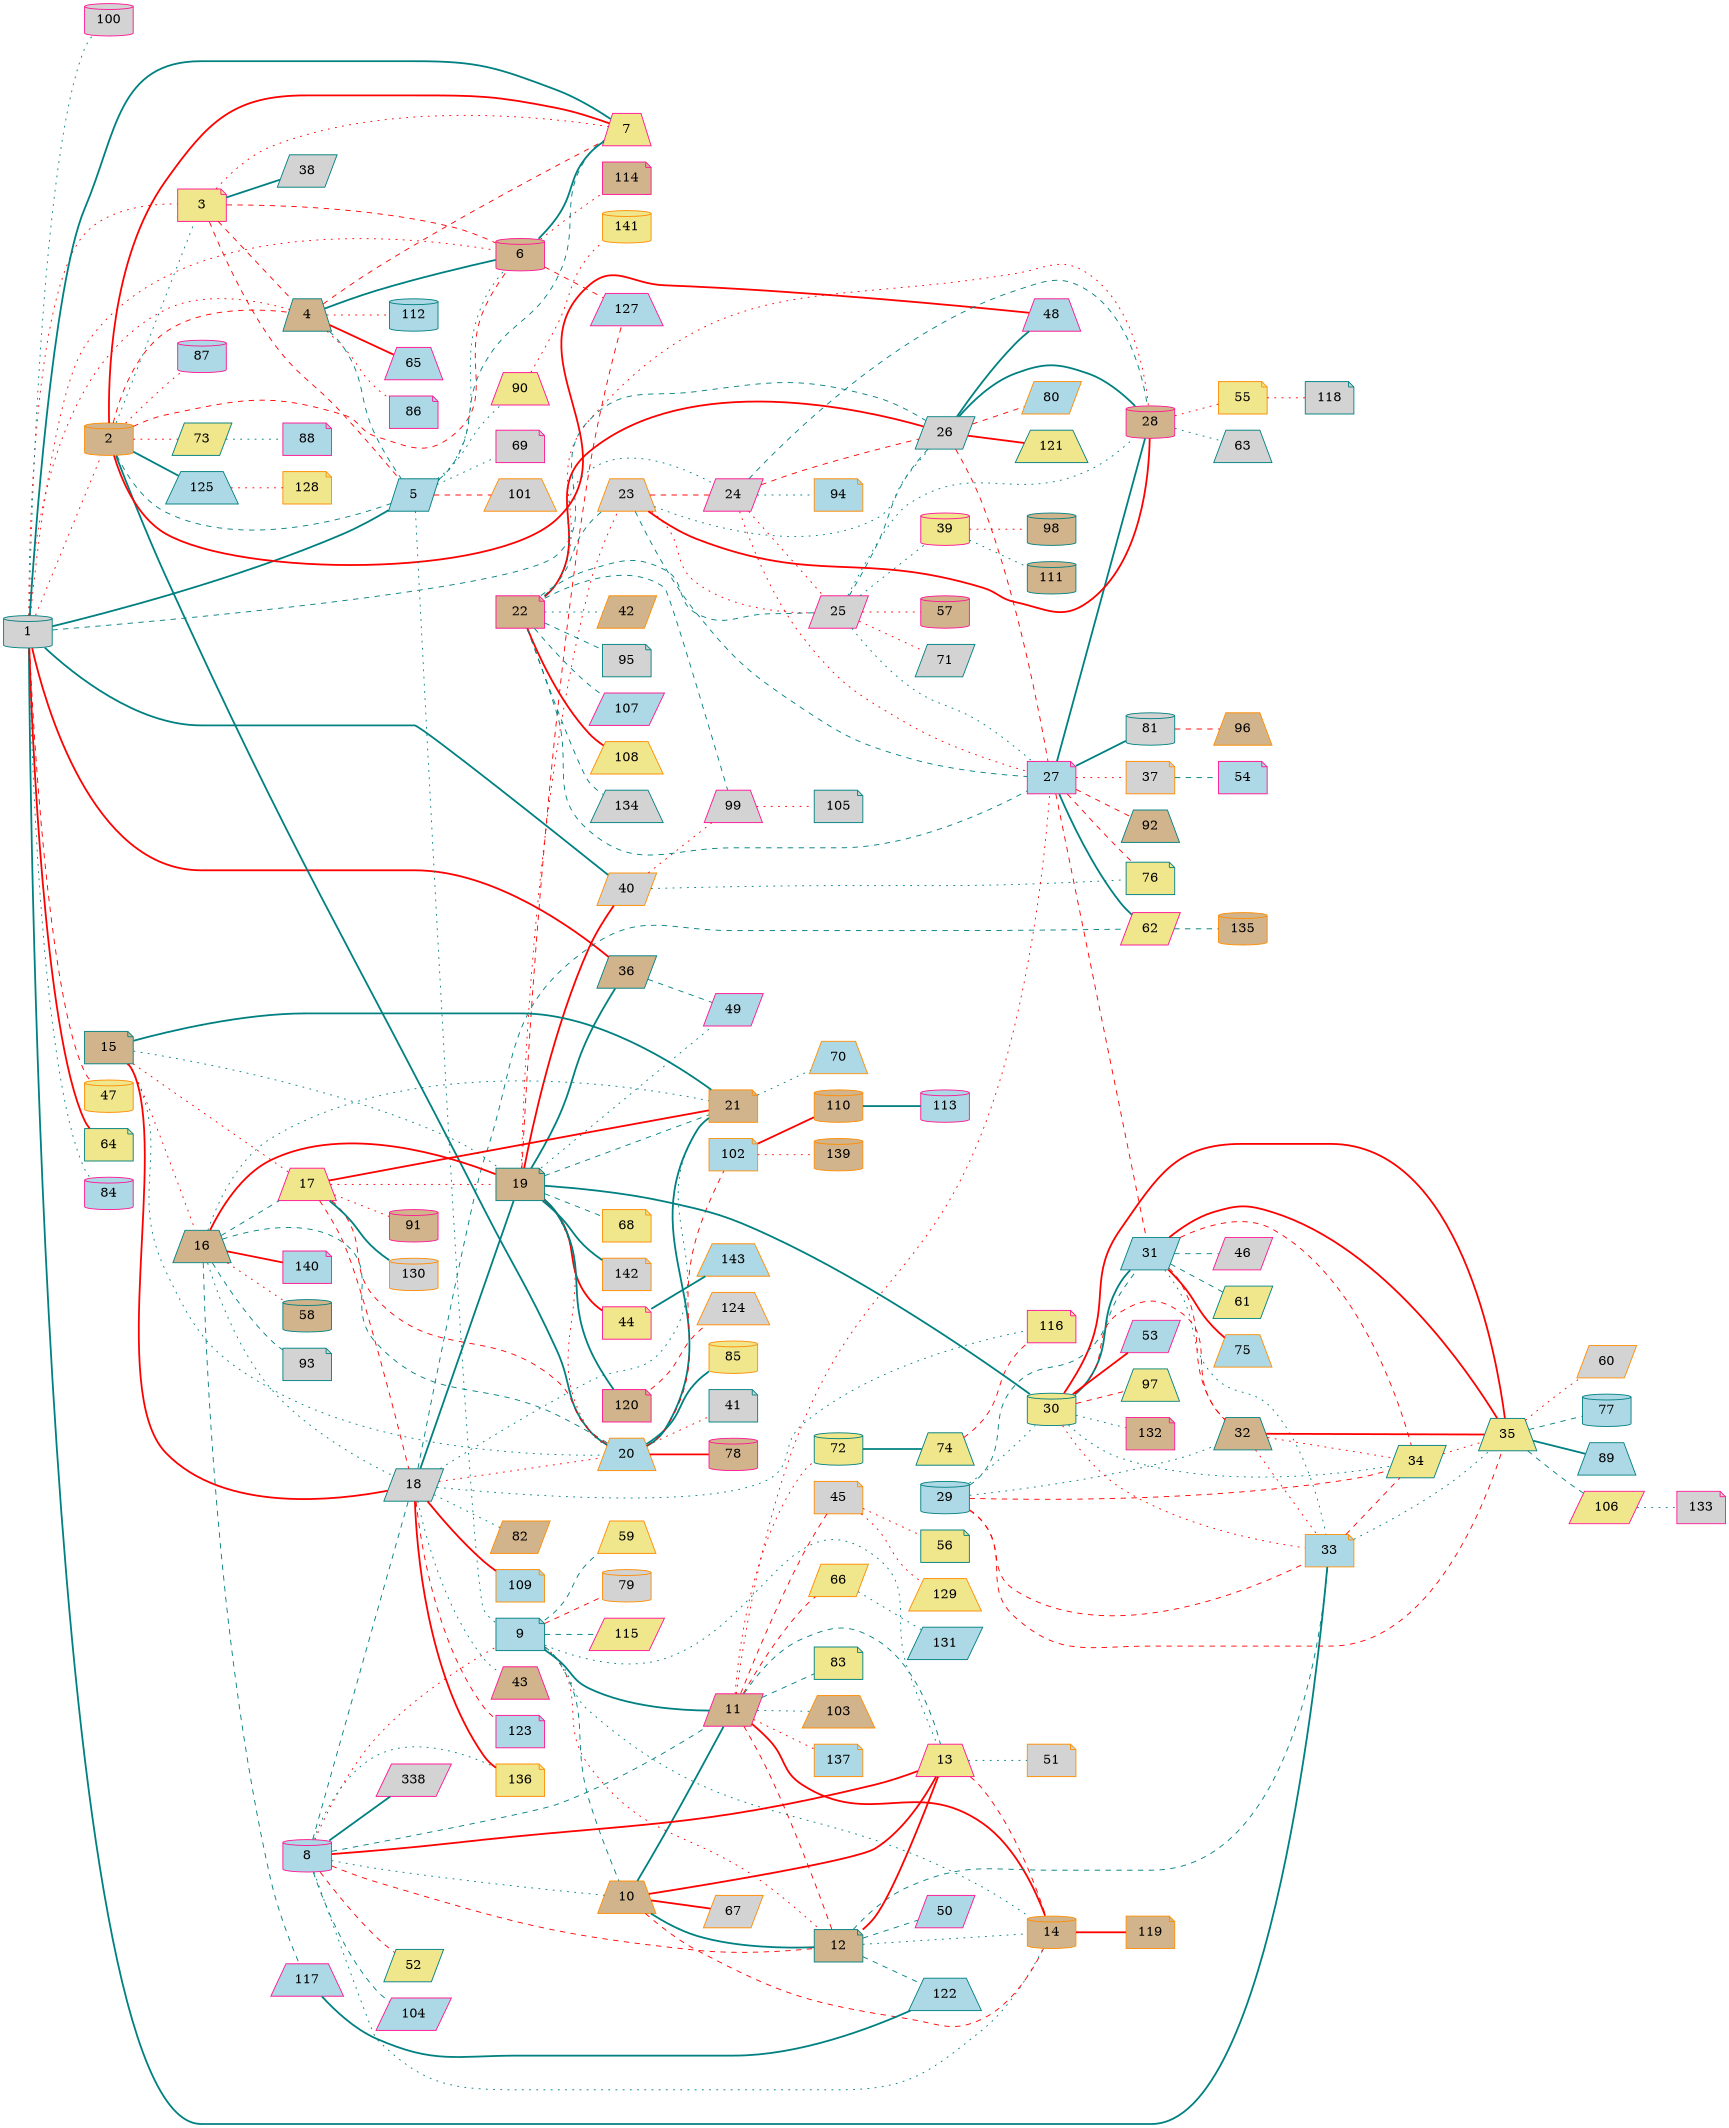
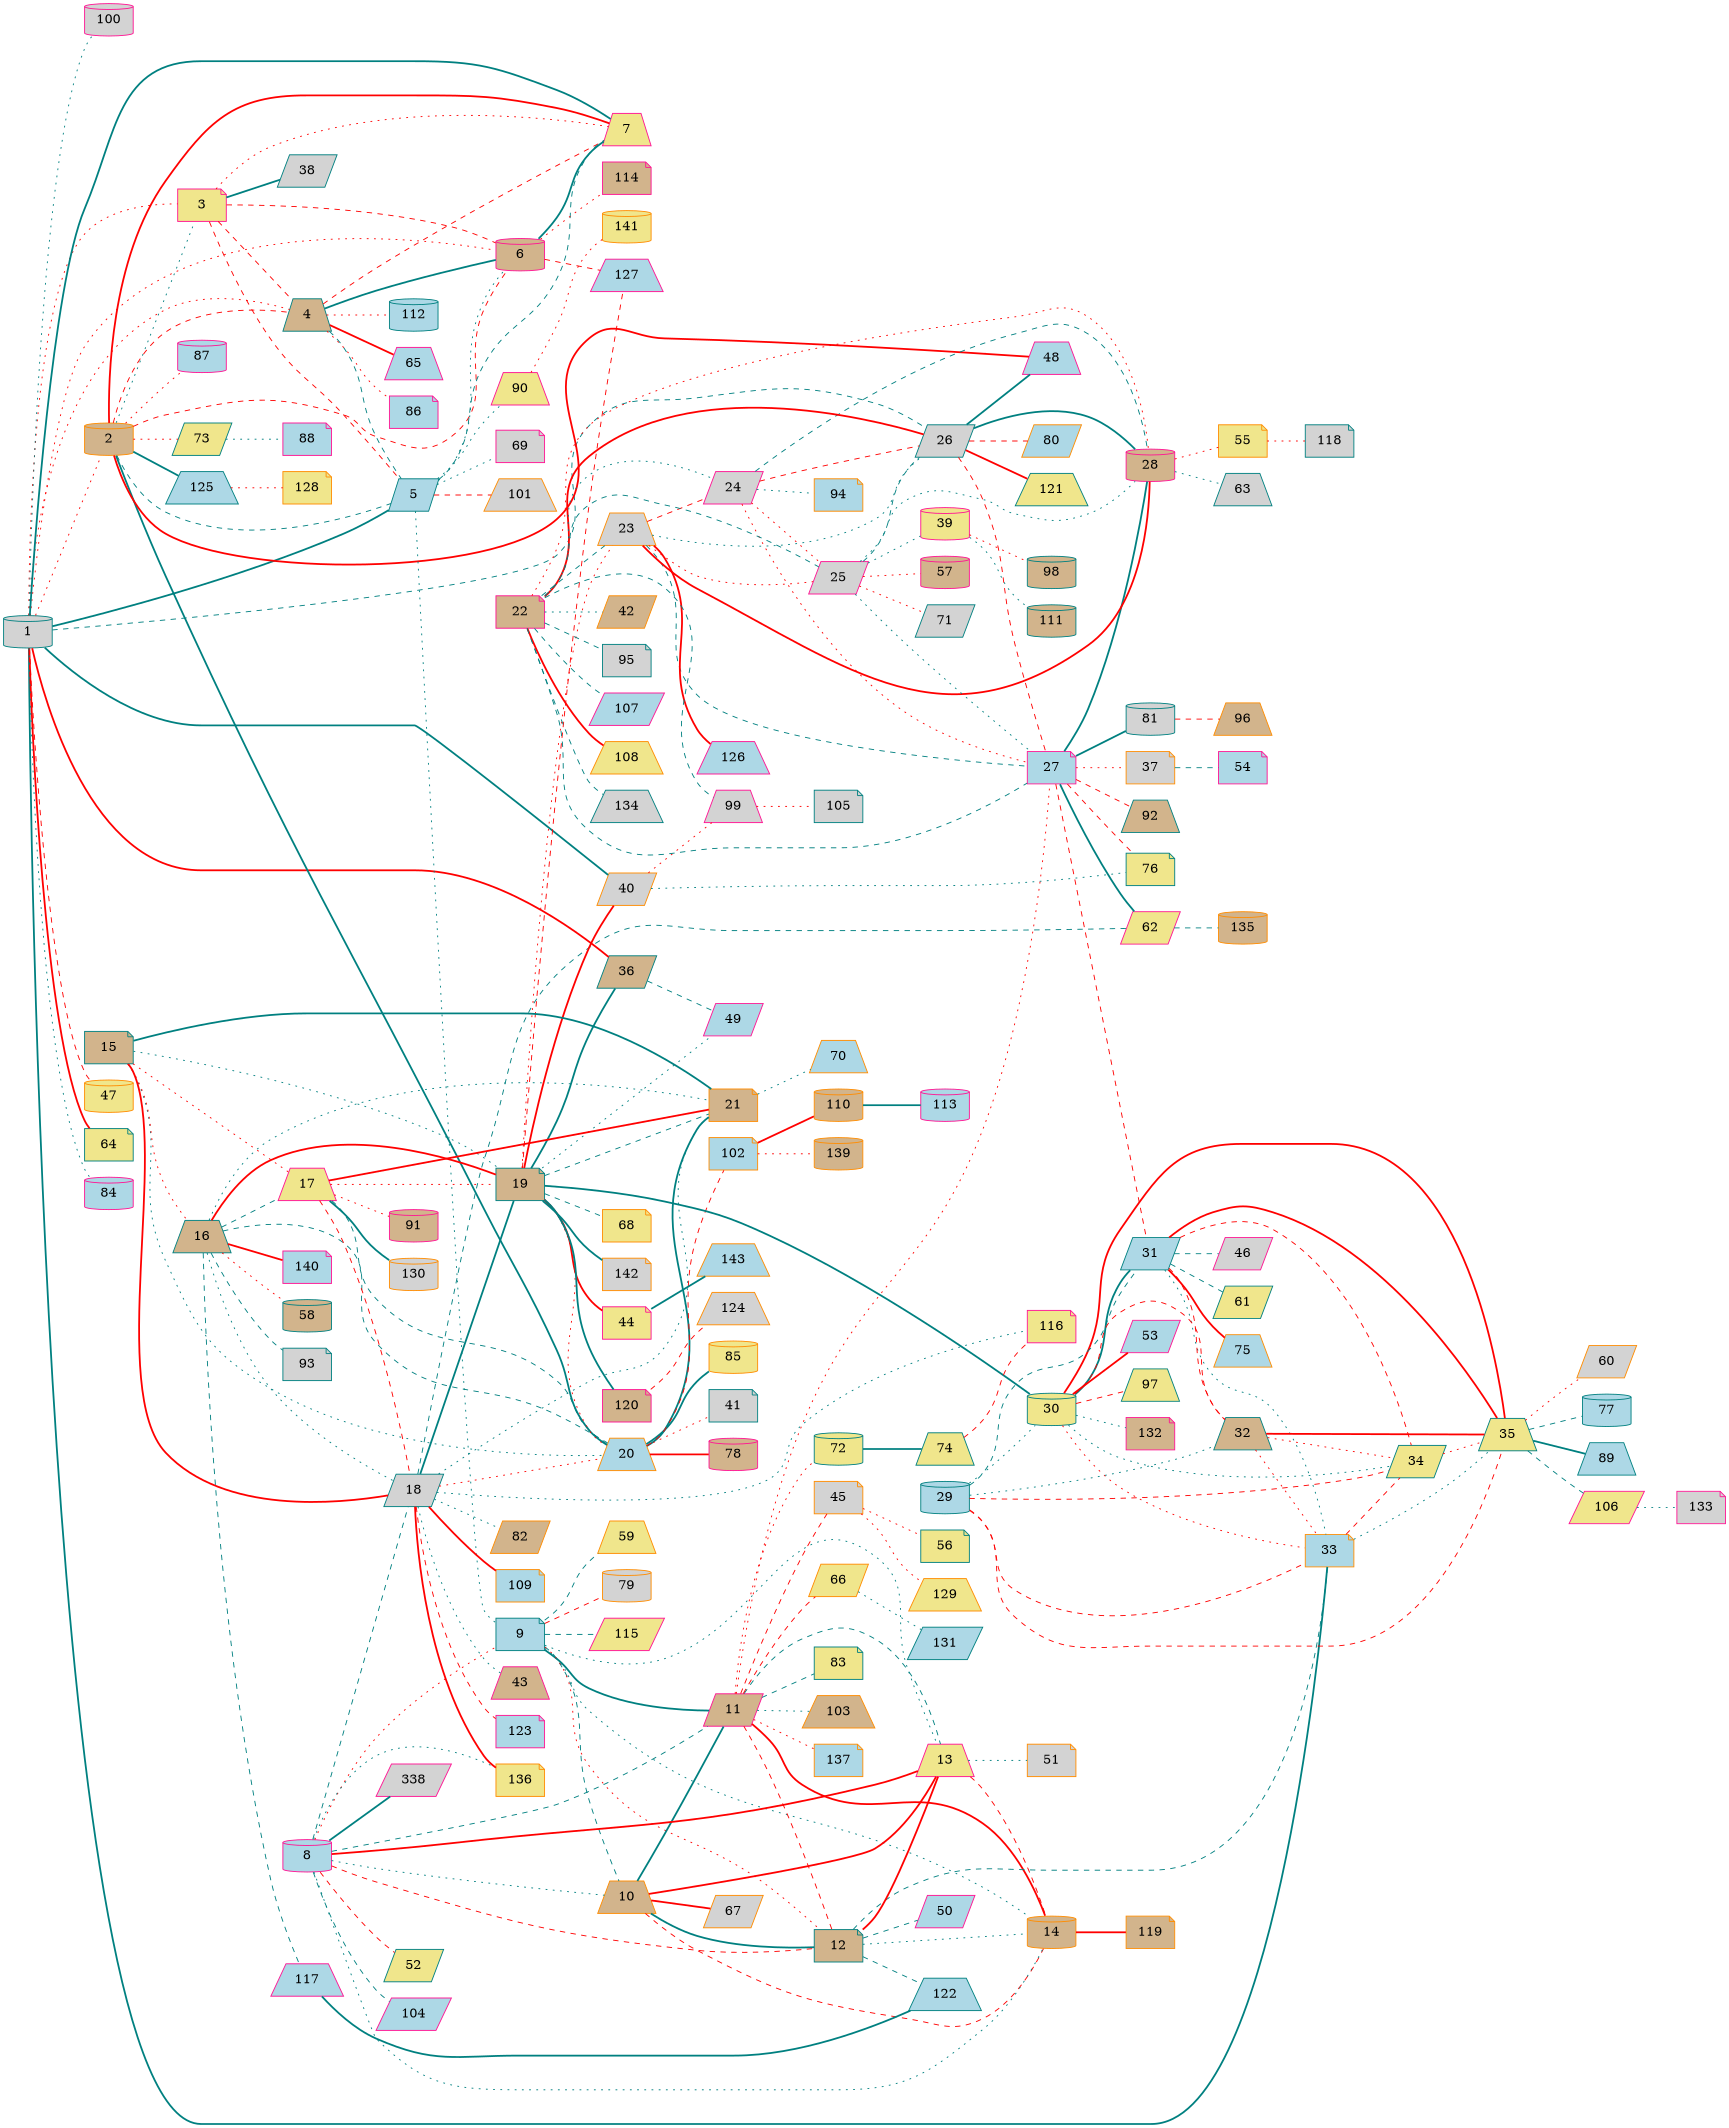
none -> (733, 758)
(451, 1340) -> (451, 1340)
